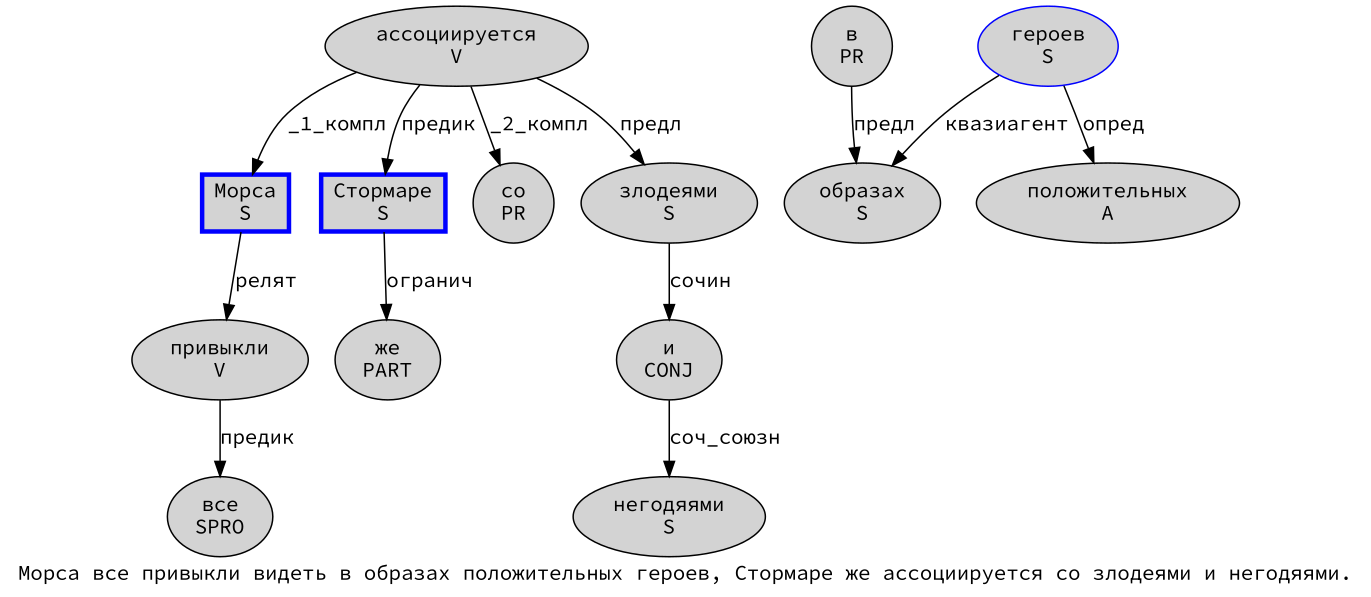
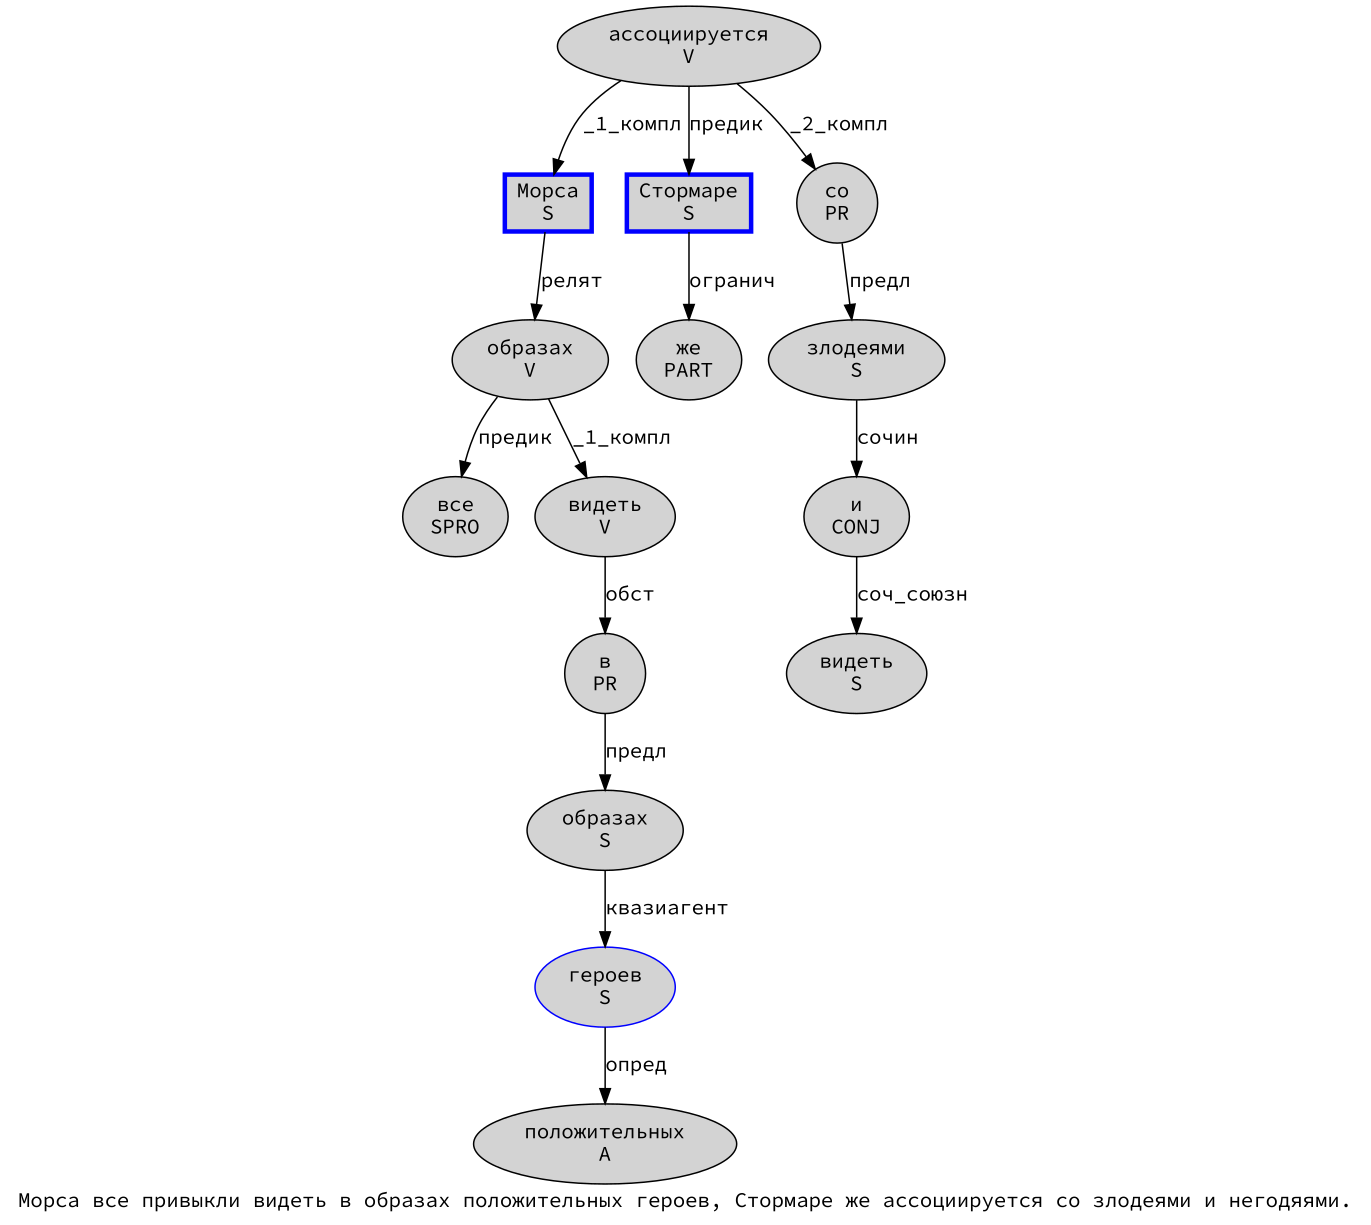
(590, 109) -> (846, 274)
(948, 111) -> (605, 901)
(220, 360) -> (530, 360)
none -> (605, 517)
(669, 517) -> (857, 673)
